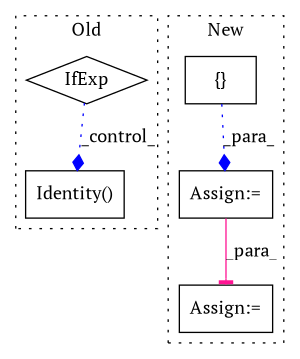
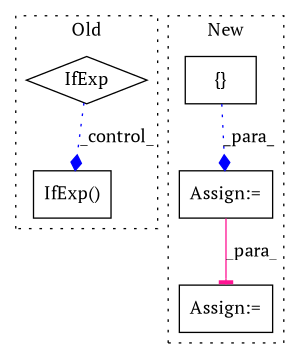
(75, 194) -> (72, 194)
